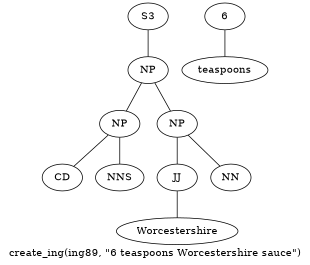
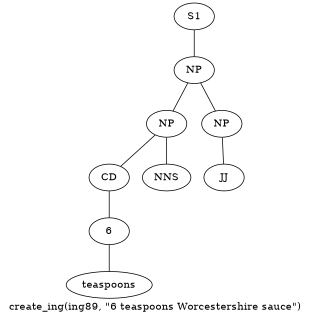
(148, 16) -> (194, 16)
(231, 178) -> none
none -> (109, 204)
(177, 231) -> none
